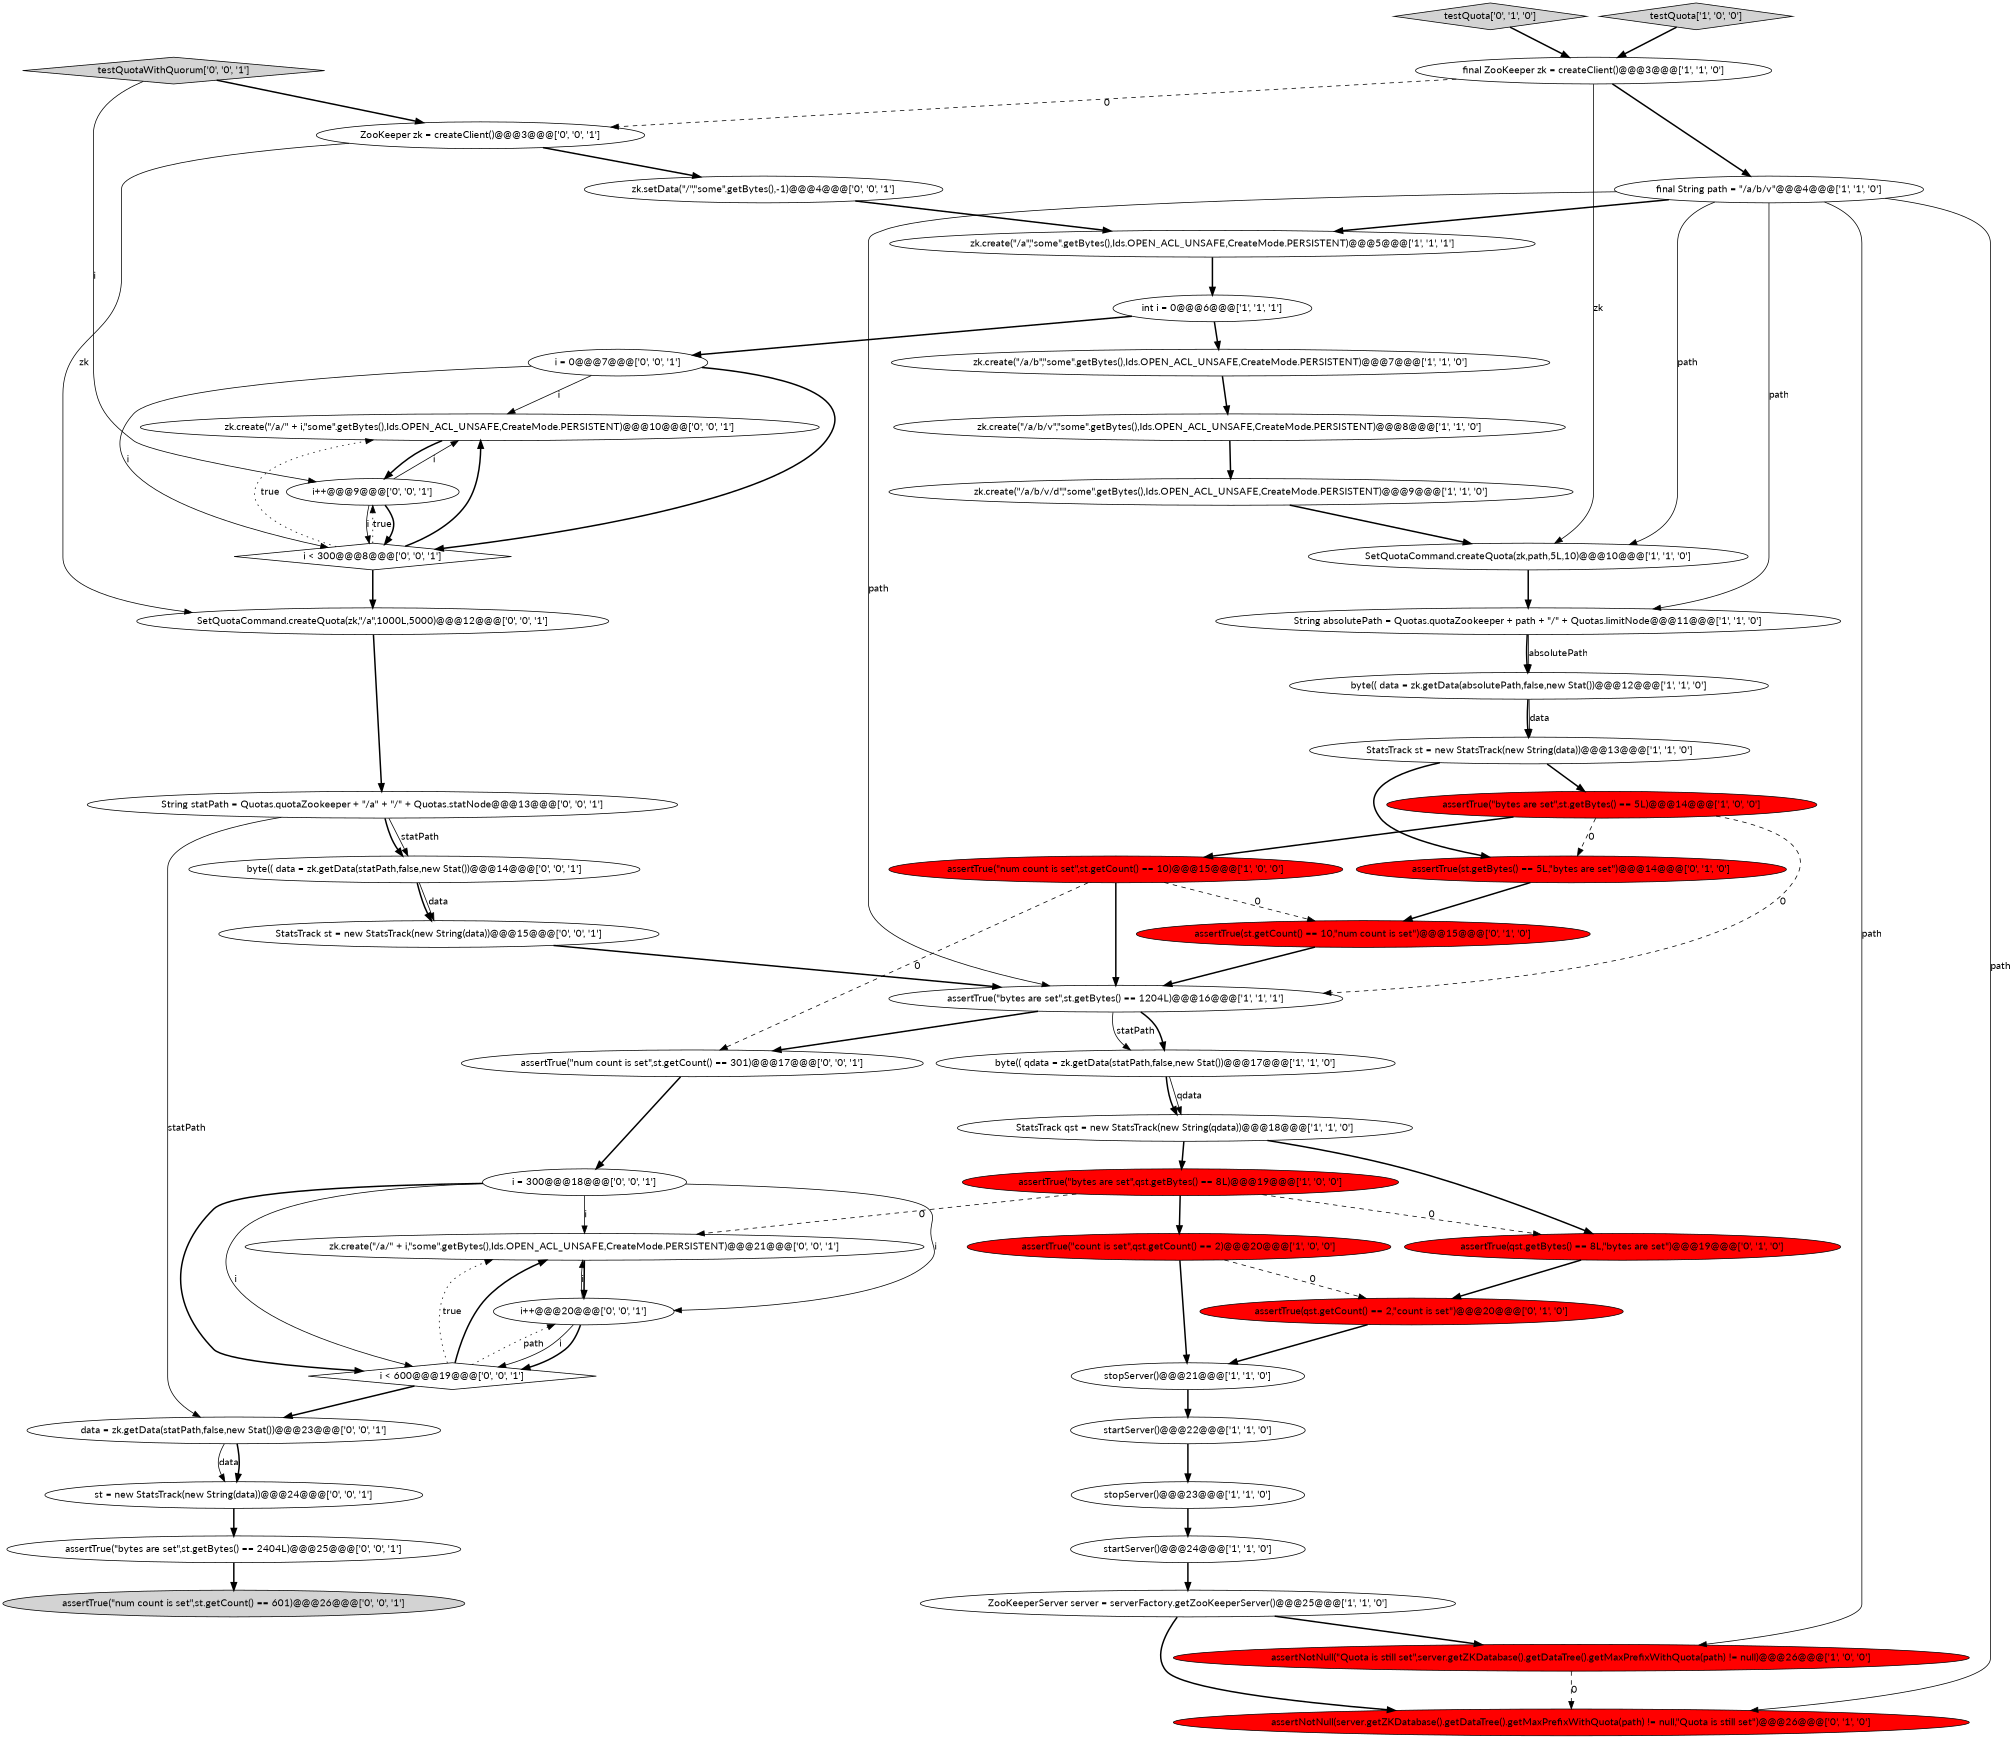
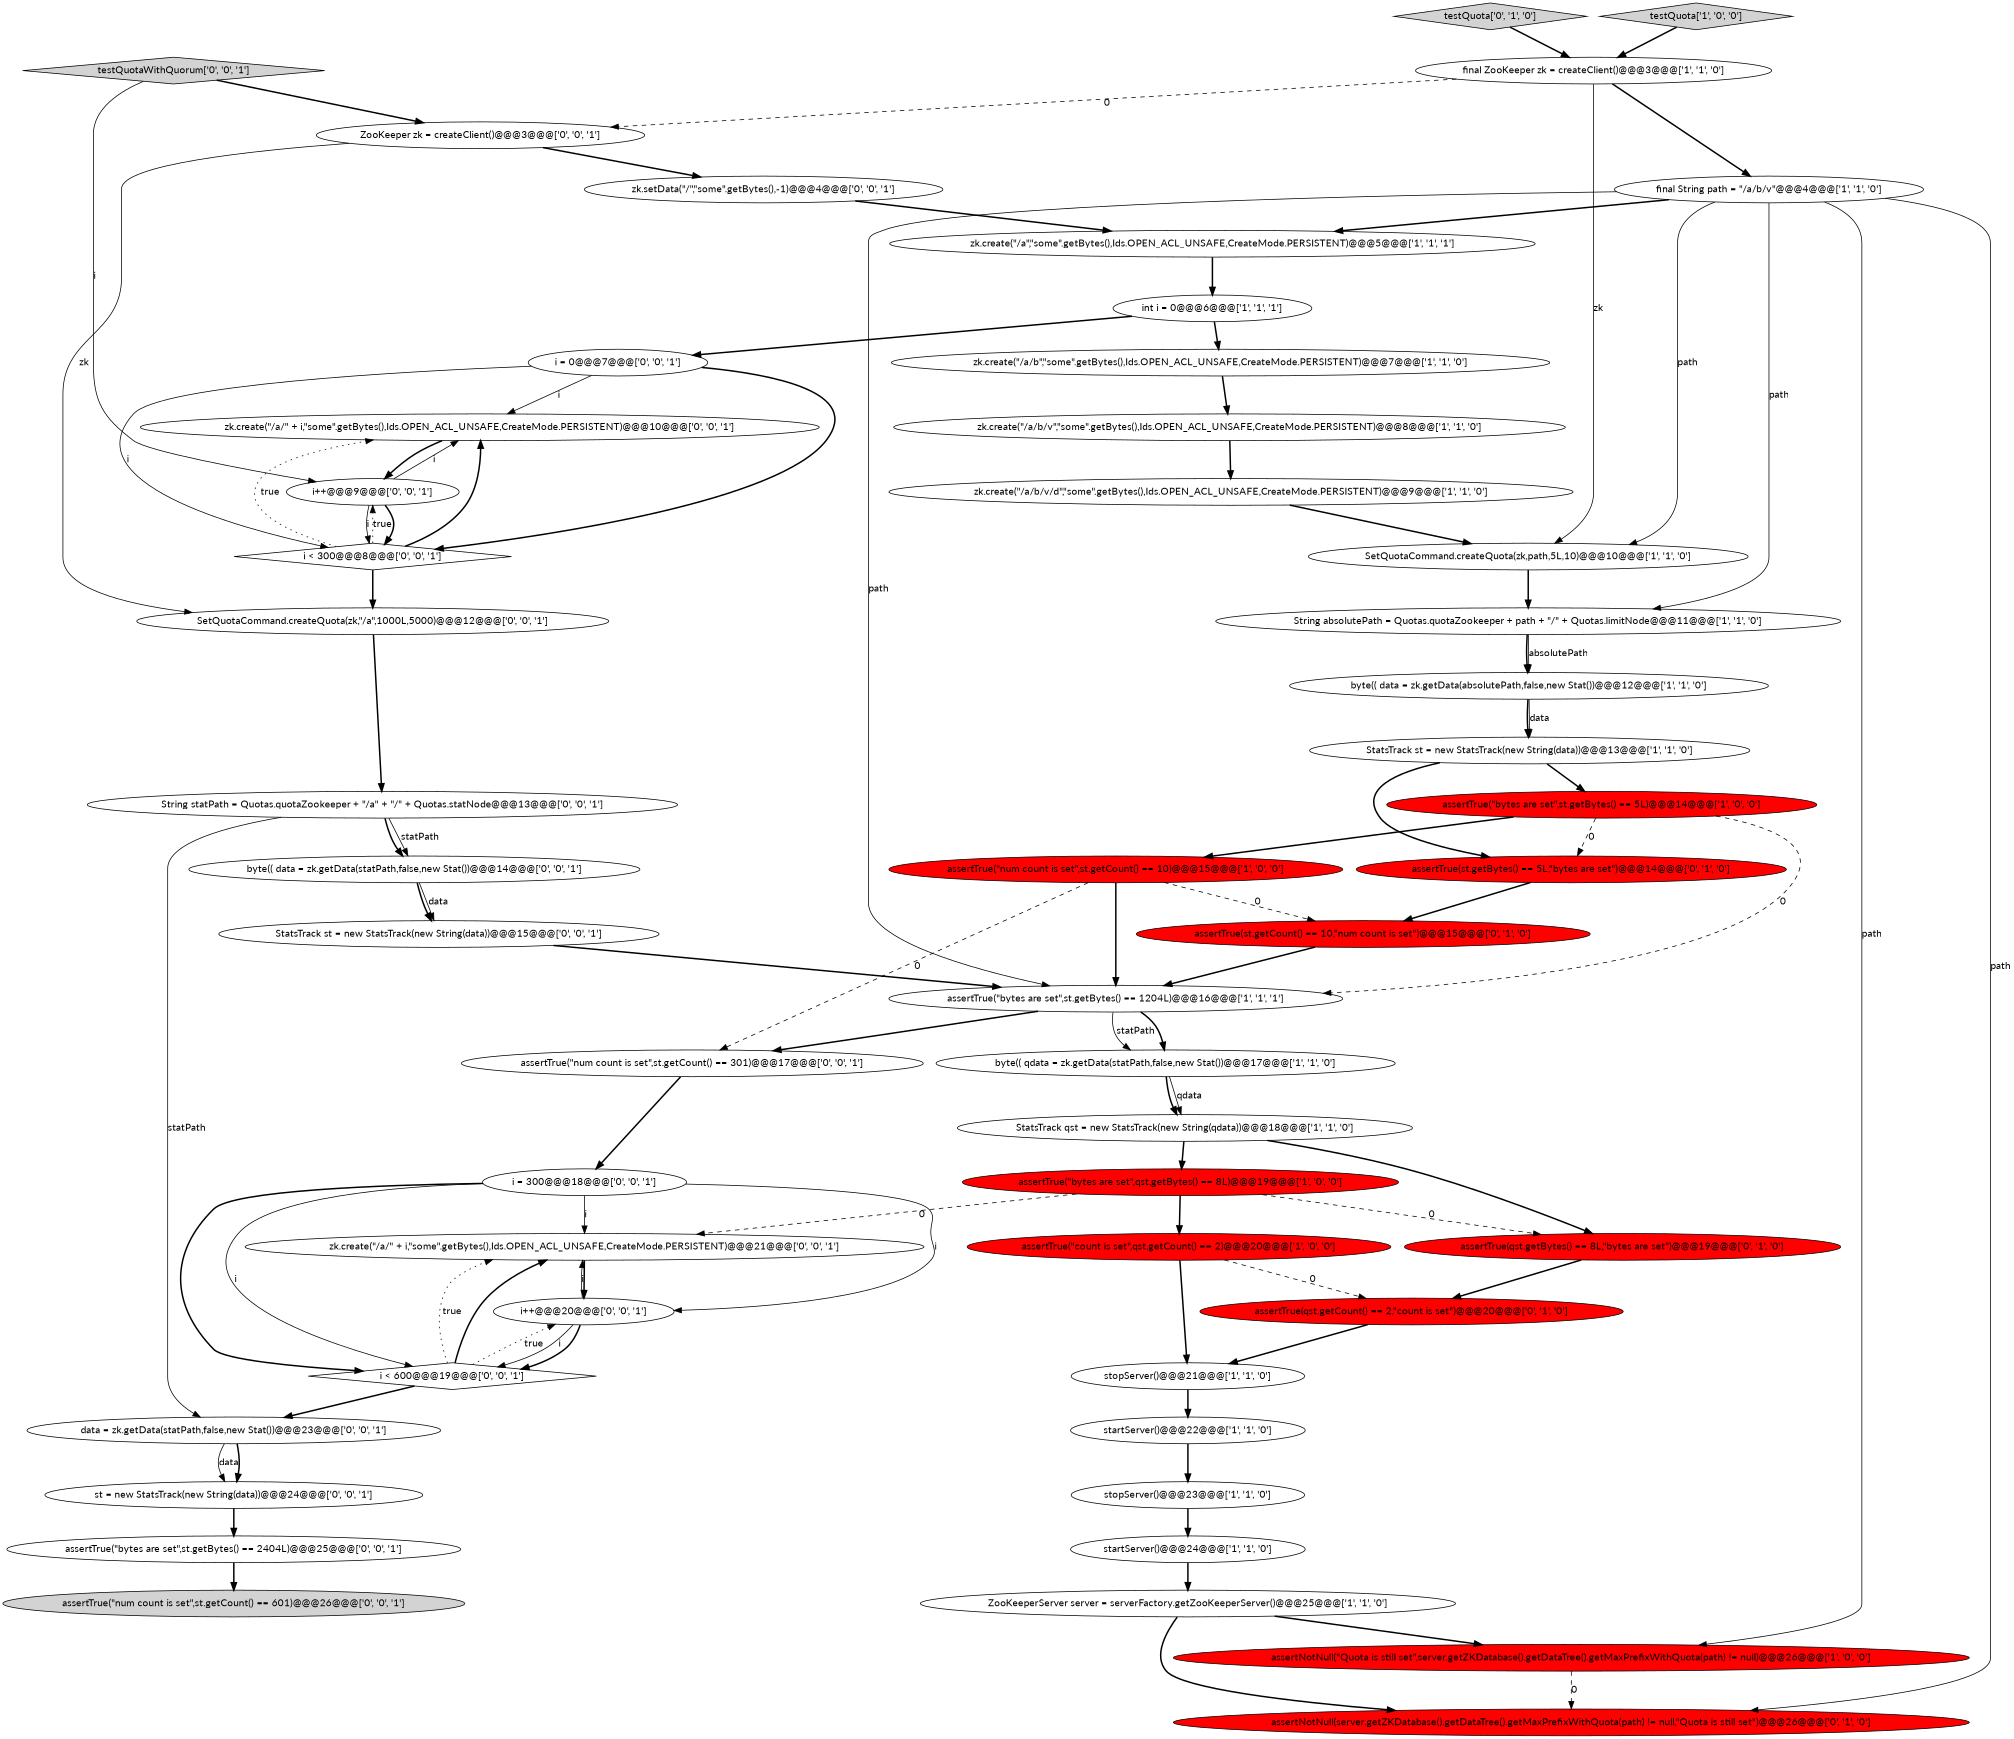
(534, 1344) -> (534, 1344)
